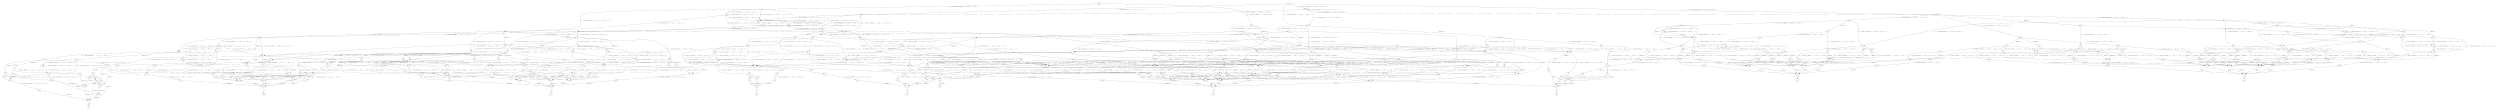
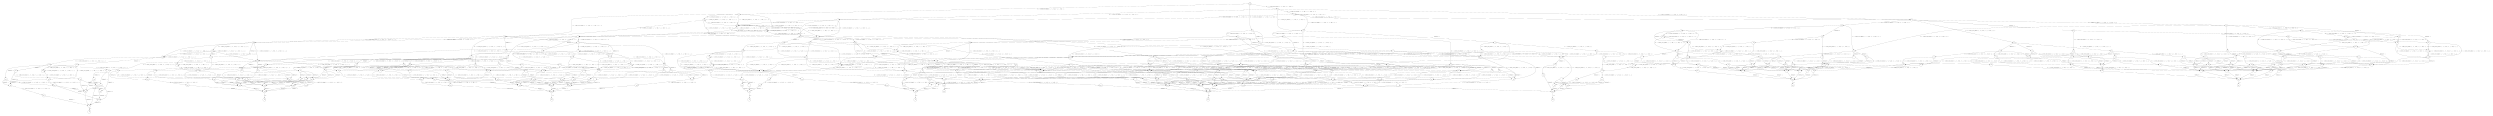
none -> (1264, 6)
